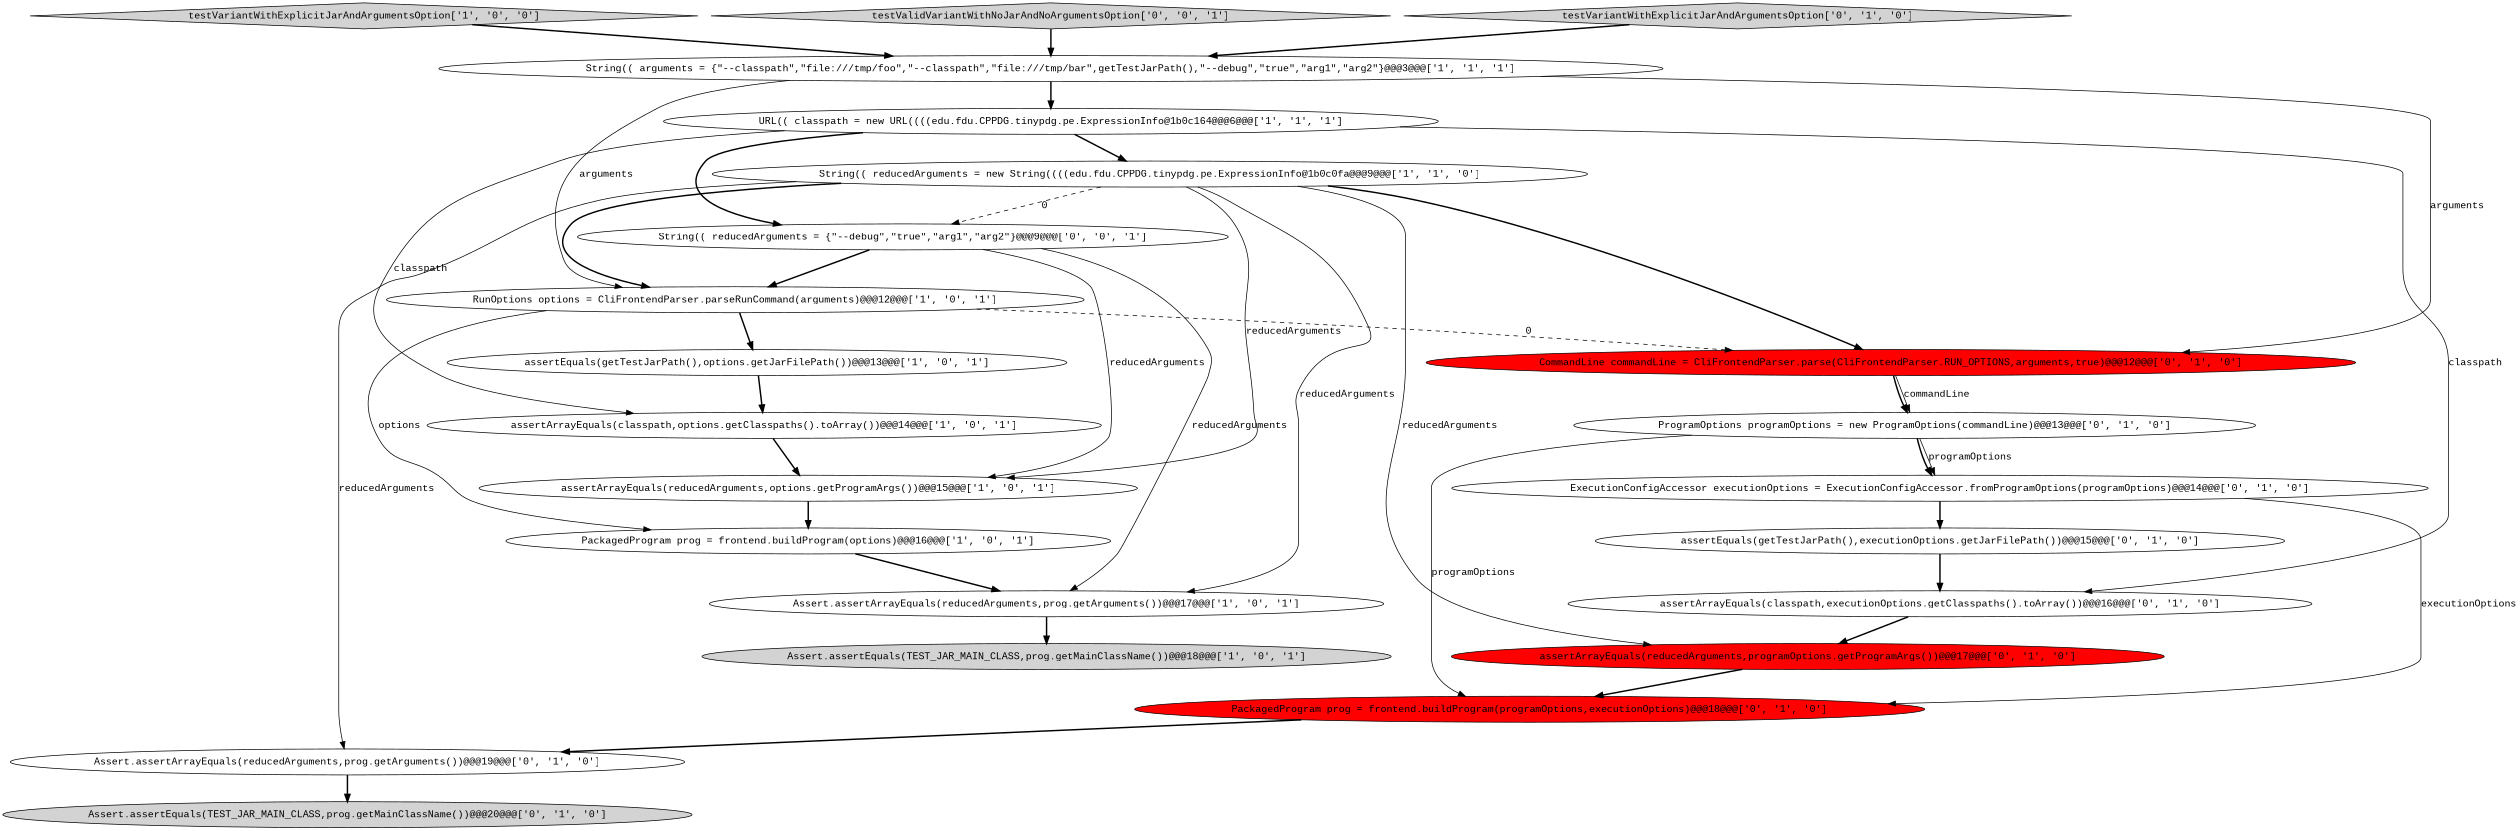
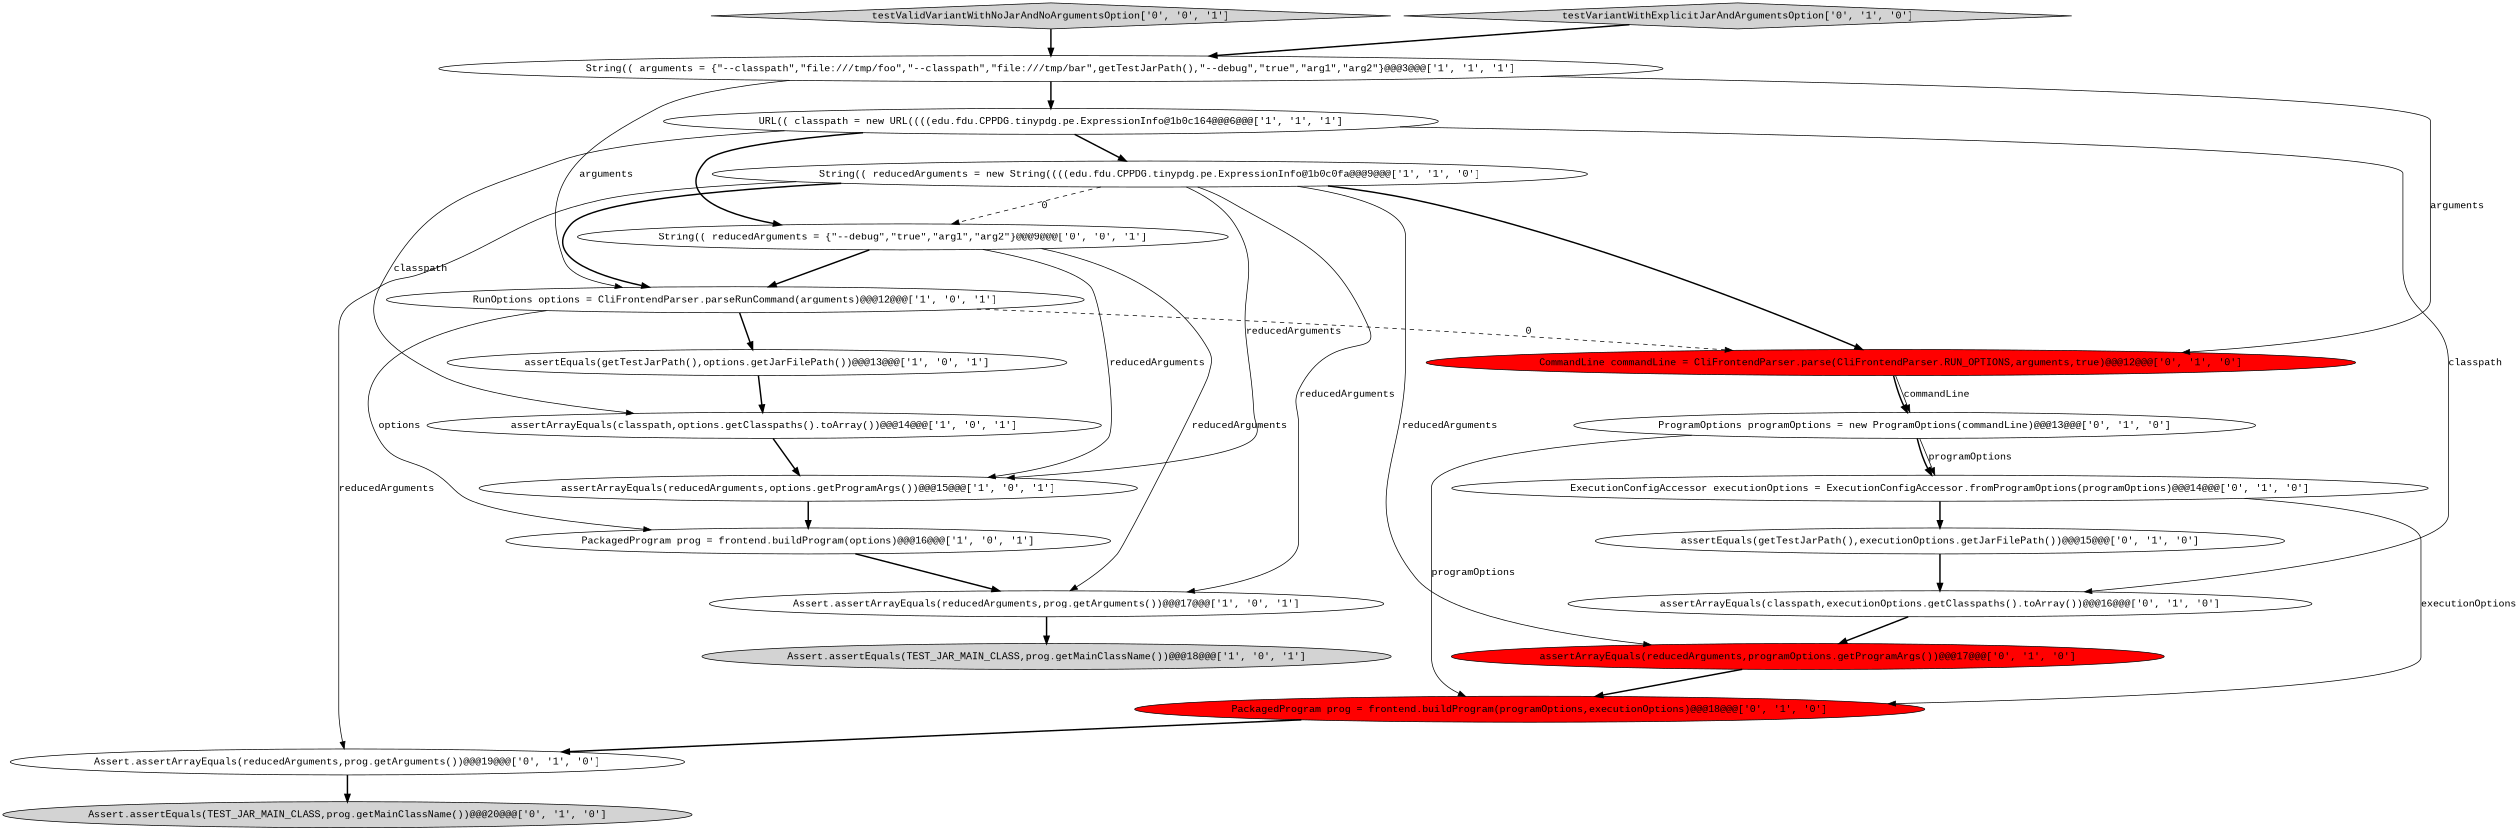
(364, 16) -> none
